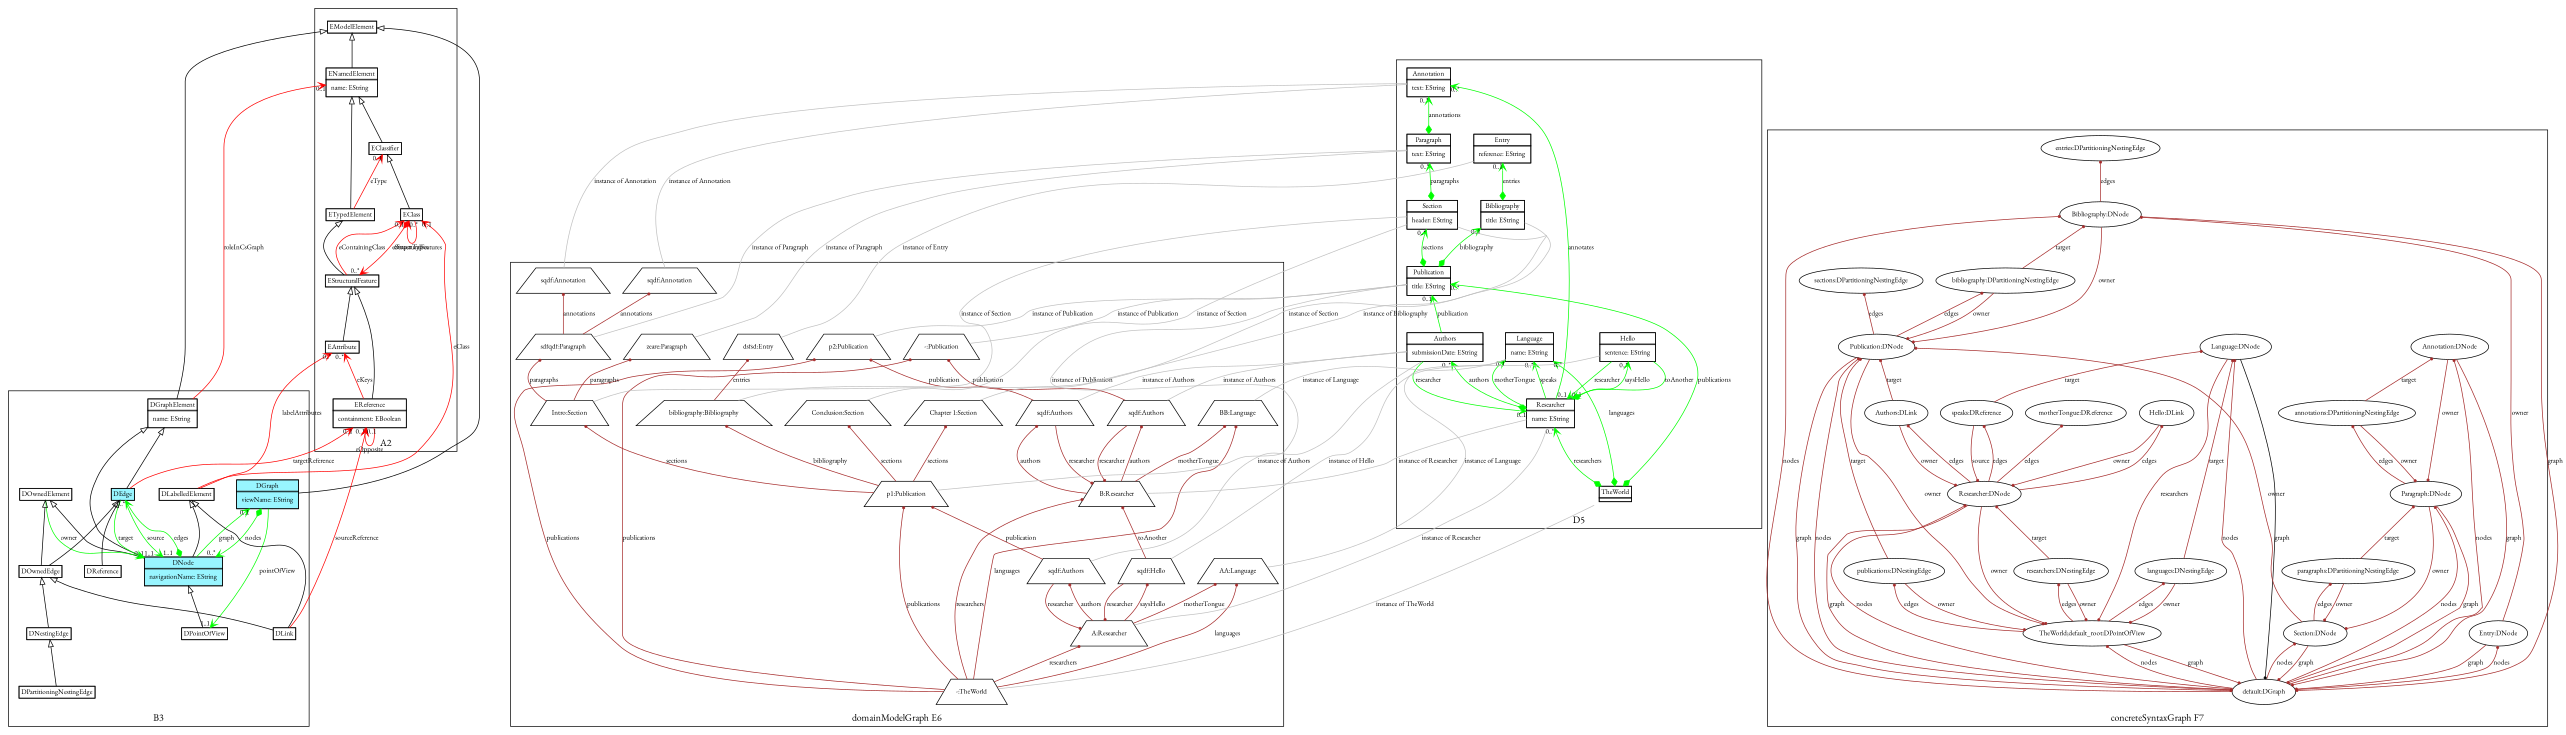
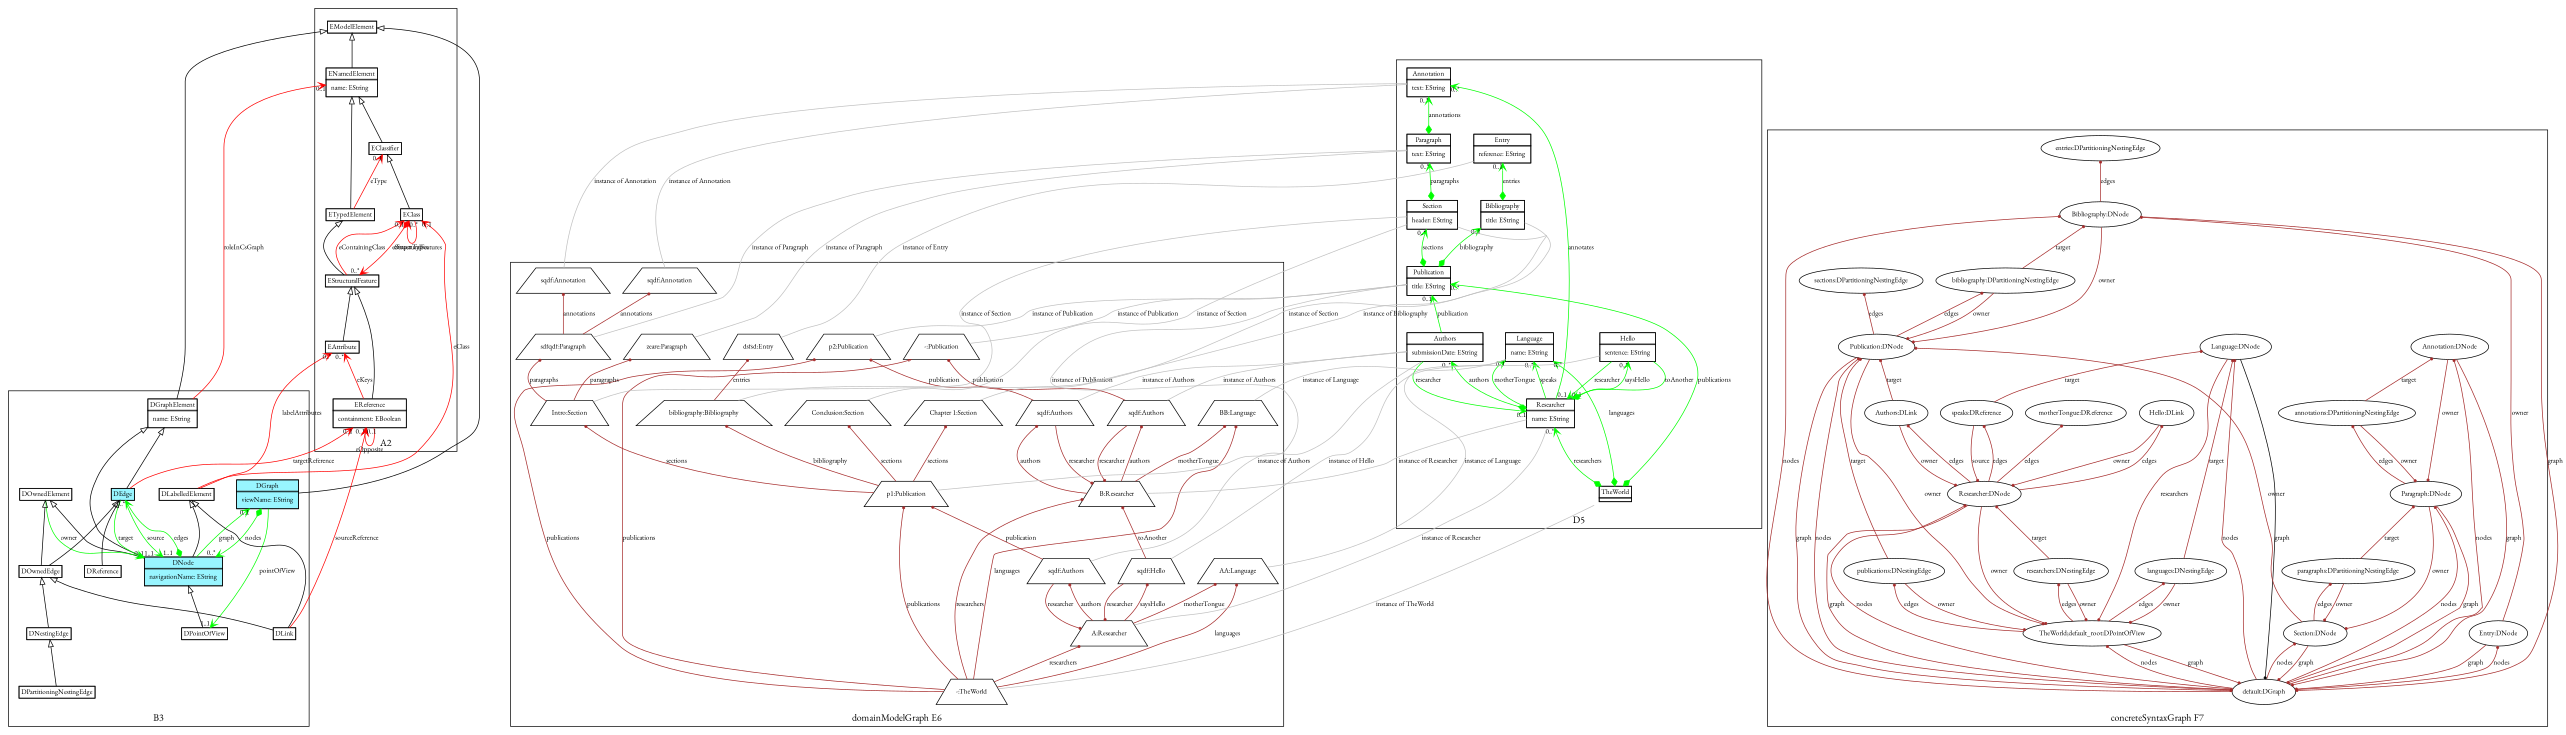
(622, 535) -> (622, 535)
